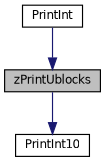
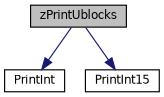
(53, 43) -> (60, 44)
(53, 145) -> (122, 81)
